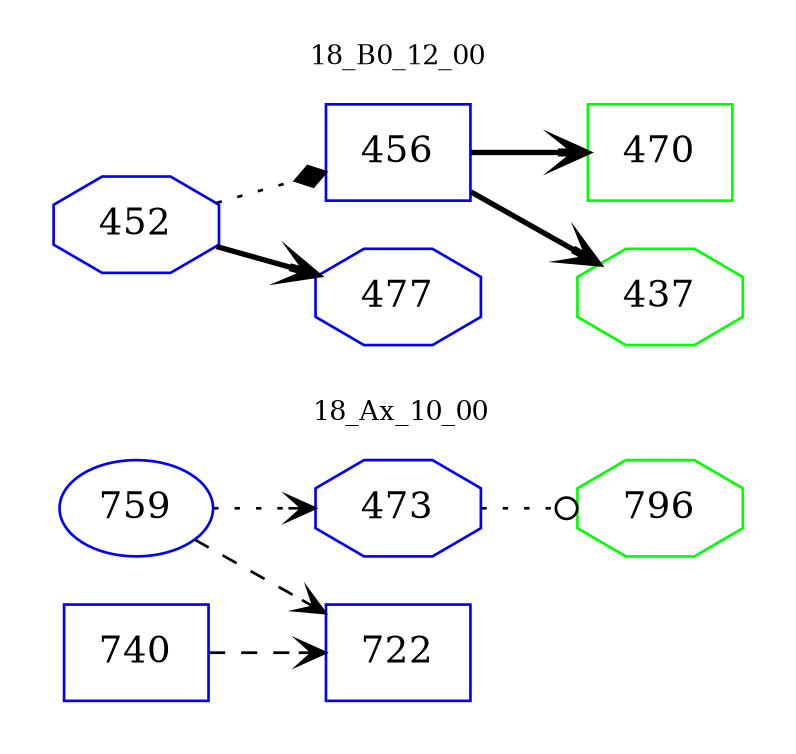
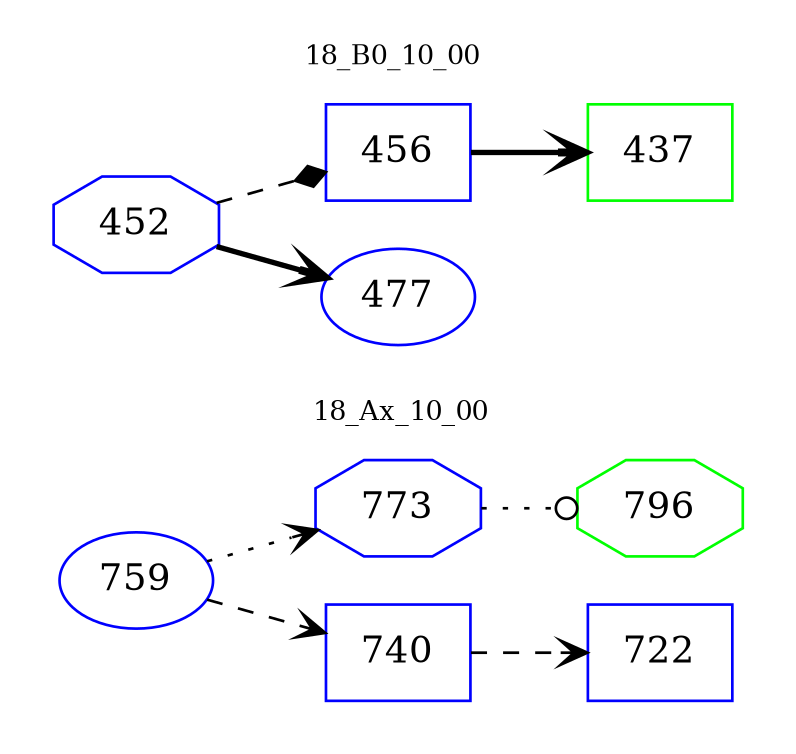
(398, 58) -> (393, 58)
(660, 152) -> none
(256, 192) -> (256, 192)
(398, 297) -> (398, 297)
(660, 297) -> (660, 152)
(398, 508) -> (398, 508)
(248, 570) -> (253, 613)
